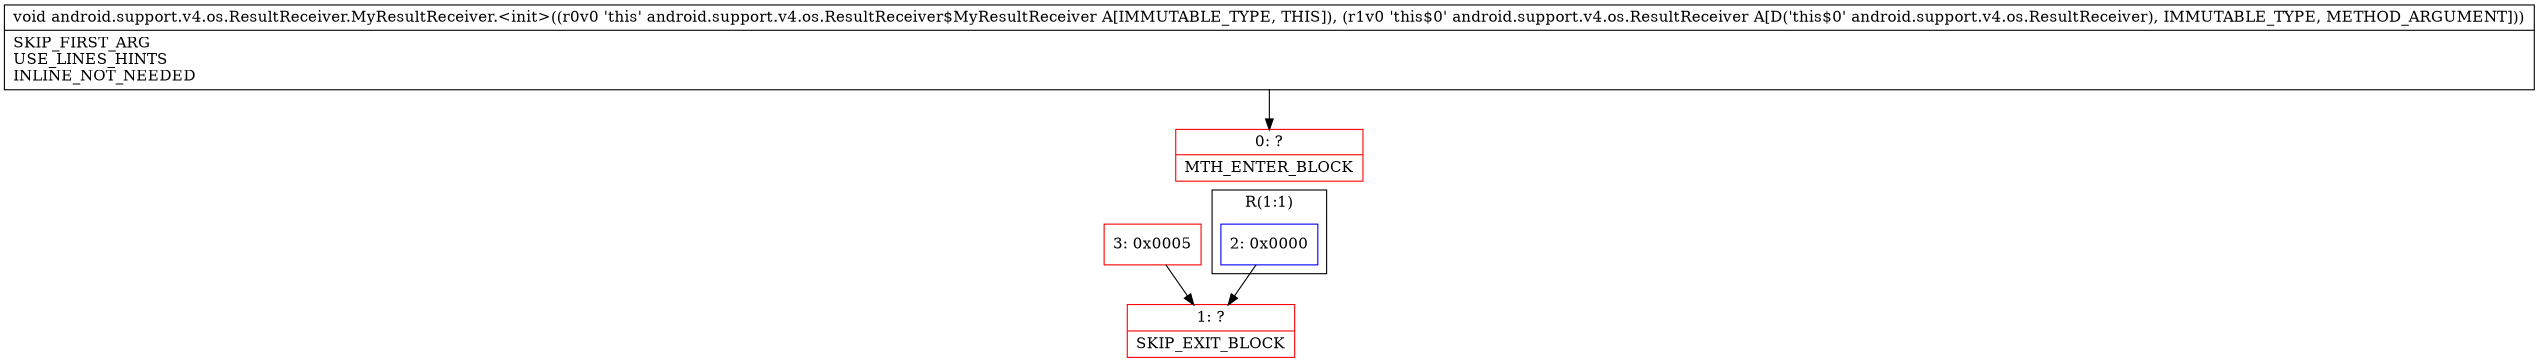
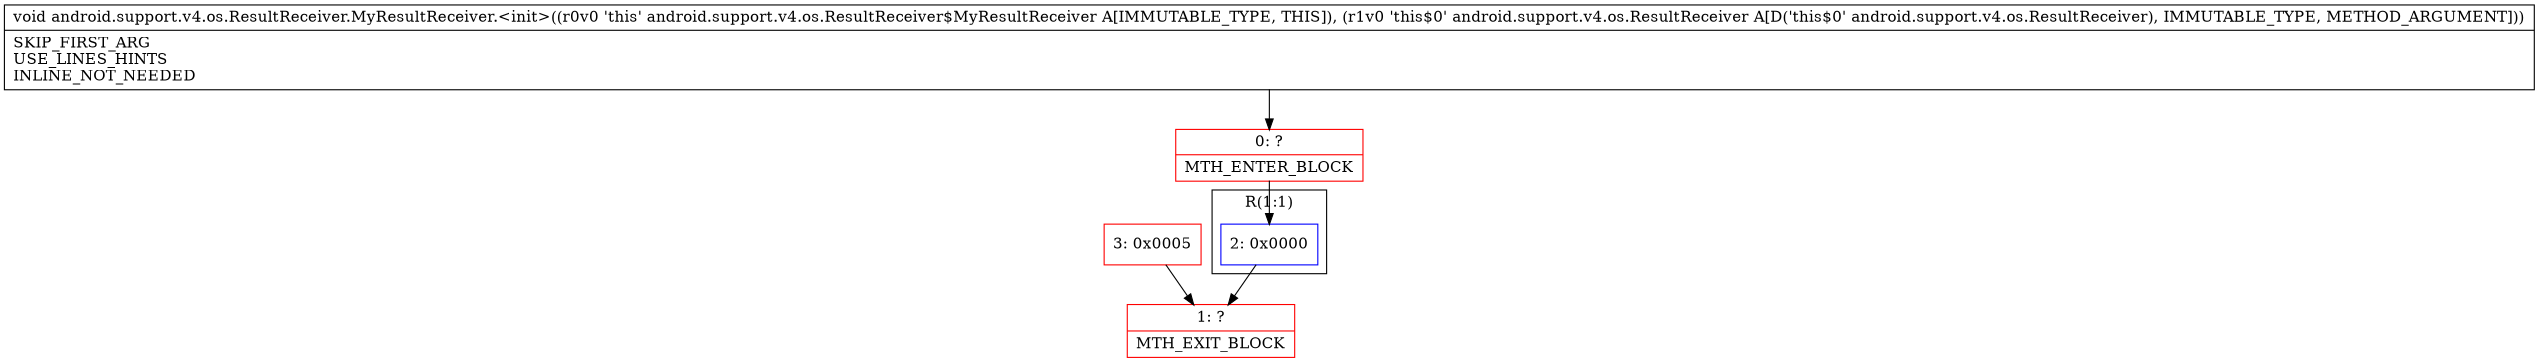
none -> (1269, 197)
(1211, 344) -> (1211, 344)
